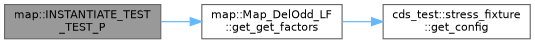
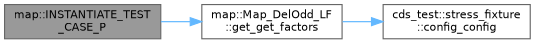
(83, 22) -> (83, 22)
(457, 22) -> (457, 22)
